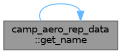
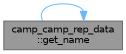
(61, 35) -> (63, 35)
